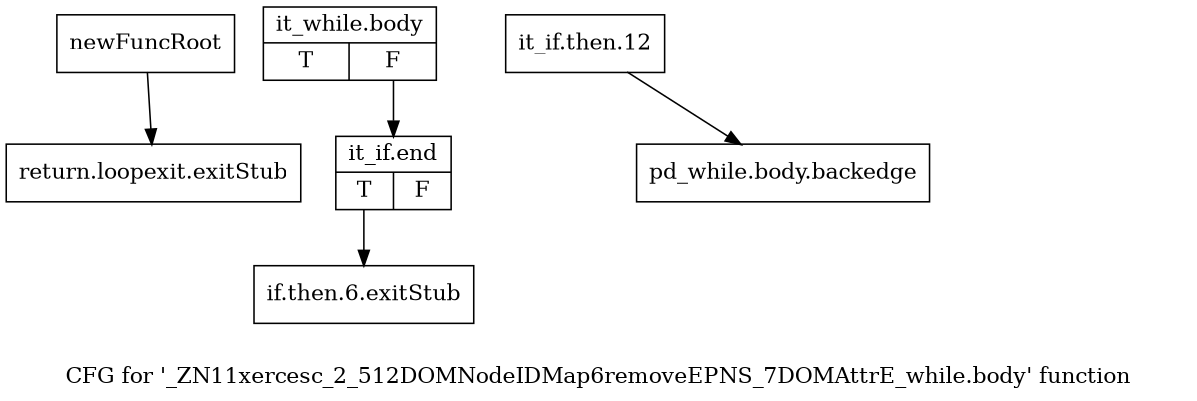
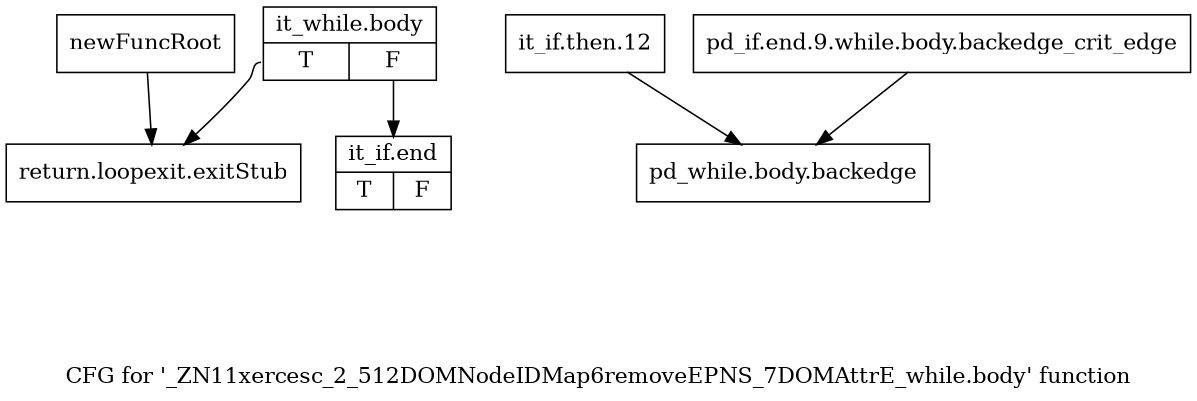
none -> (942, 44)
none -> (231, 99)
(364, 295) -> none
